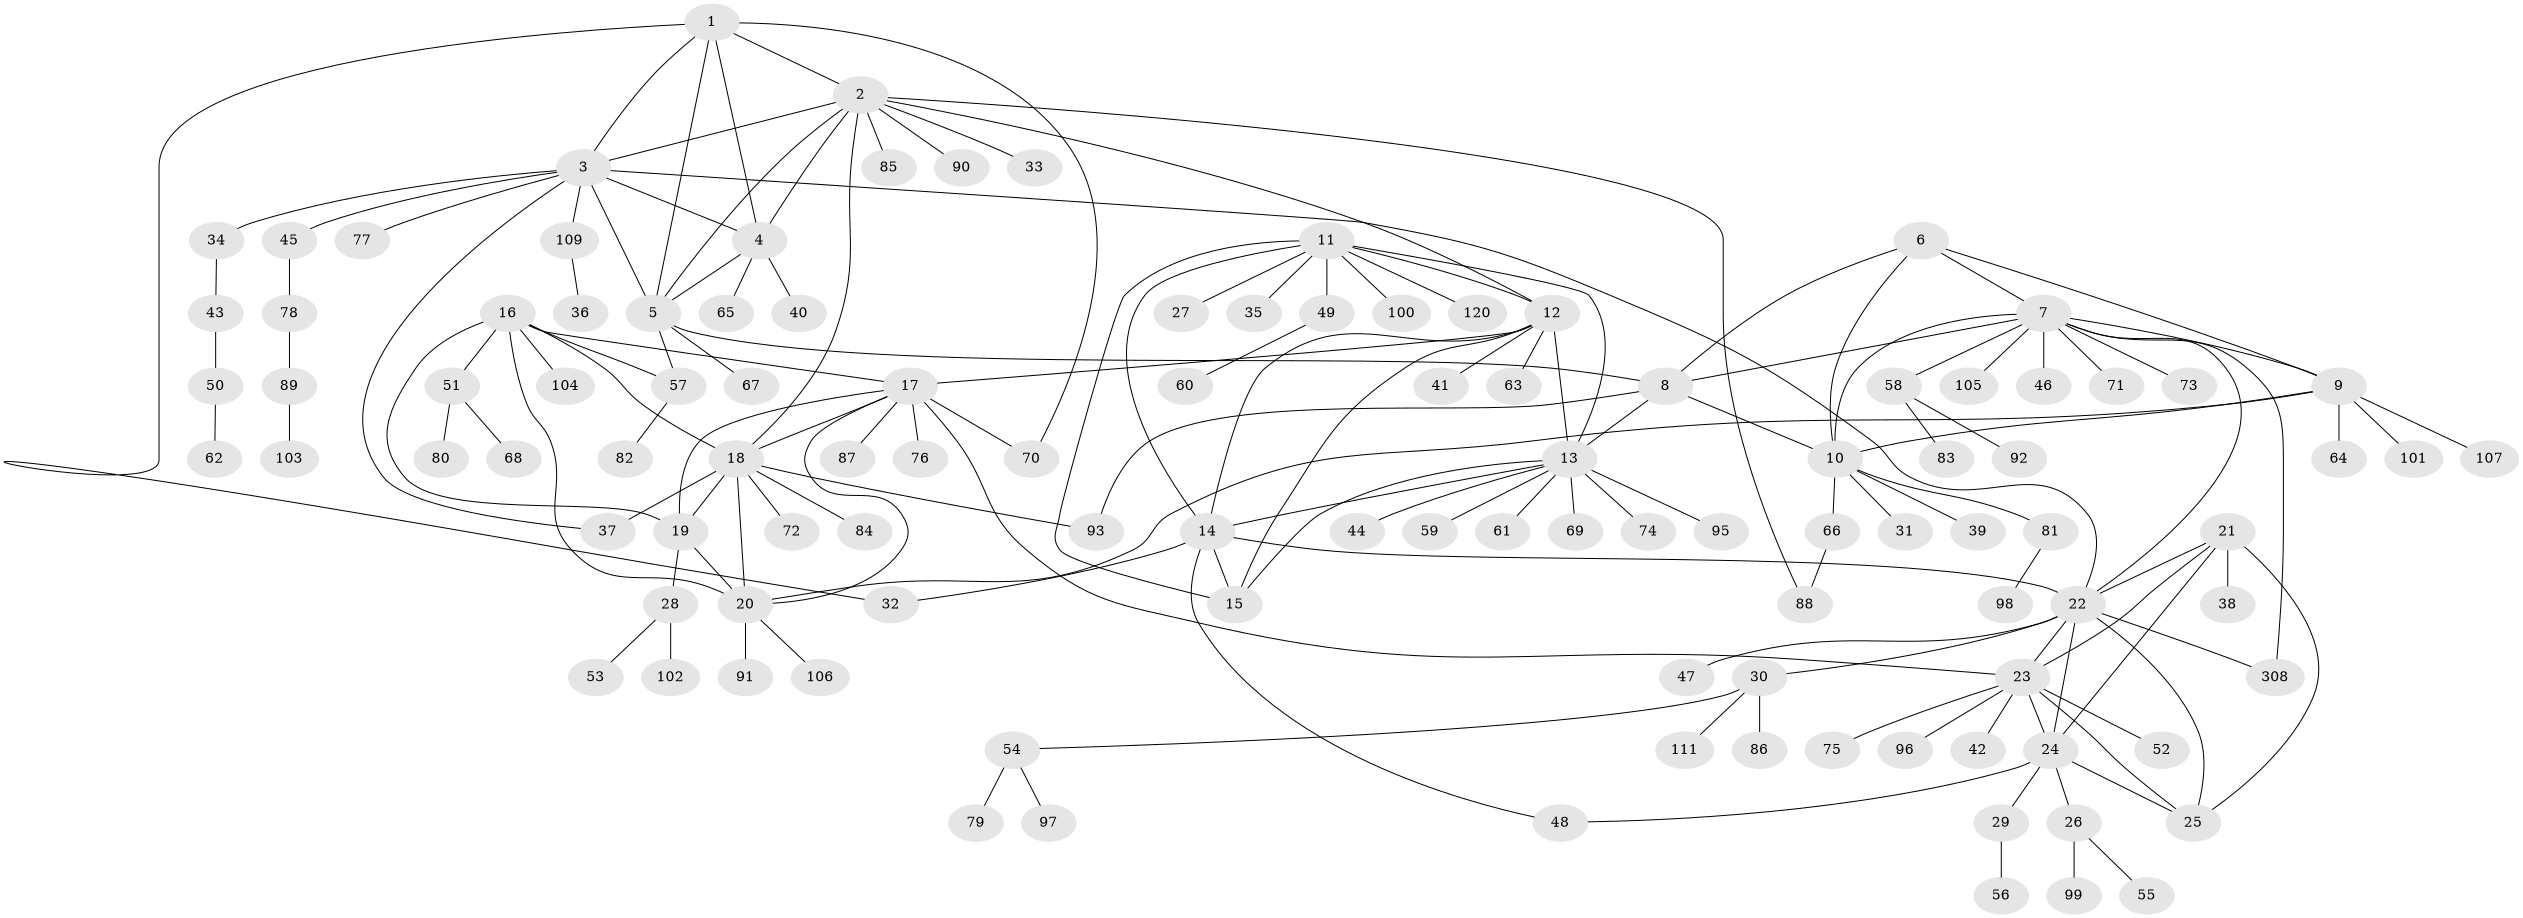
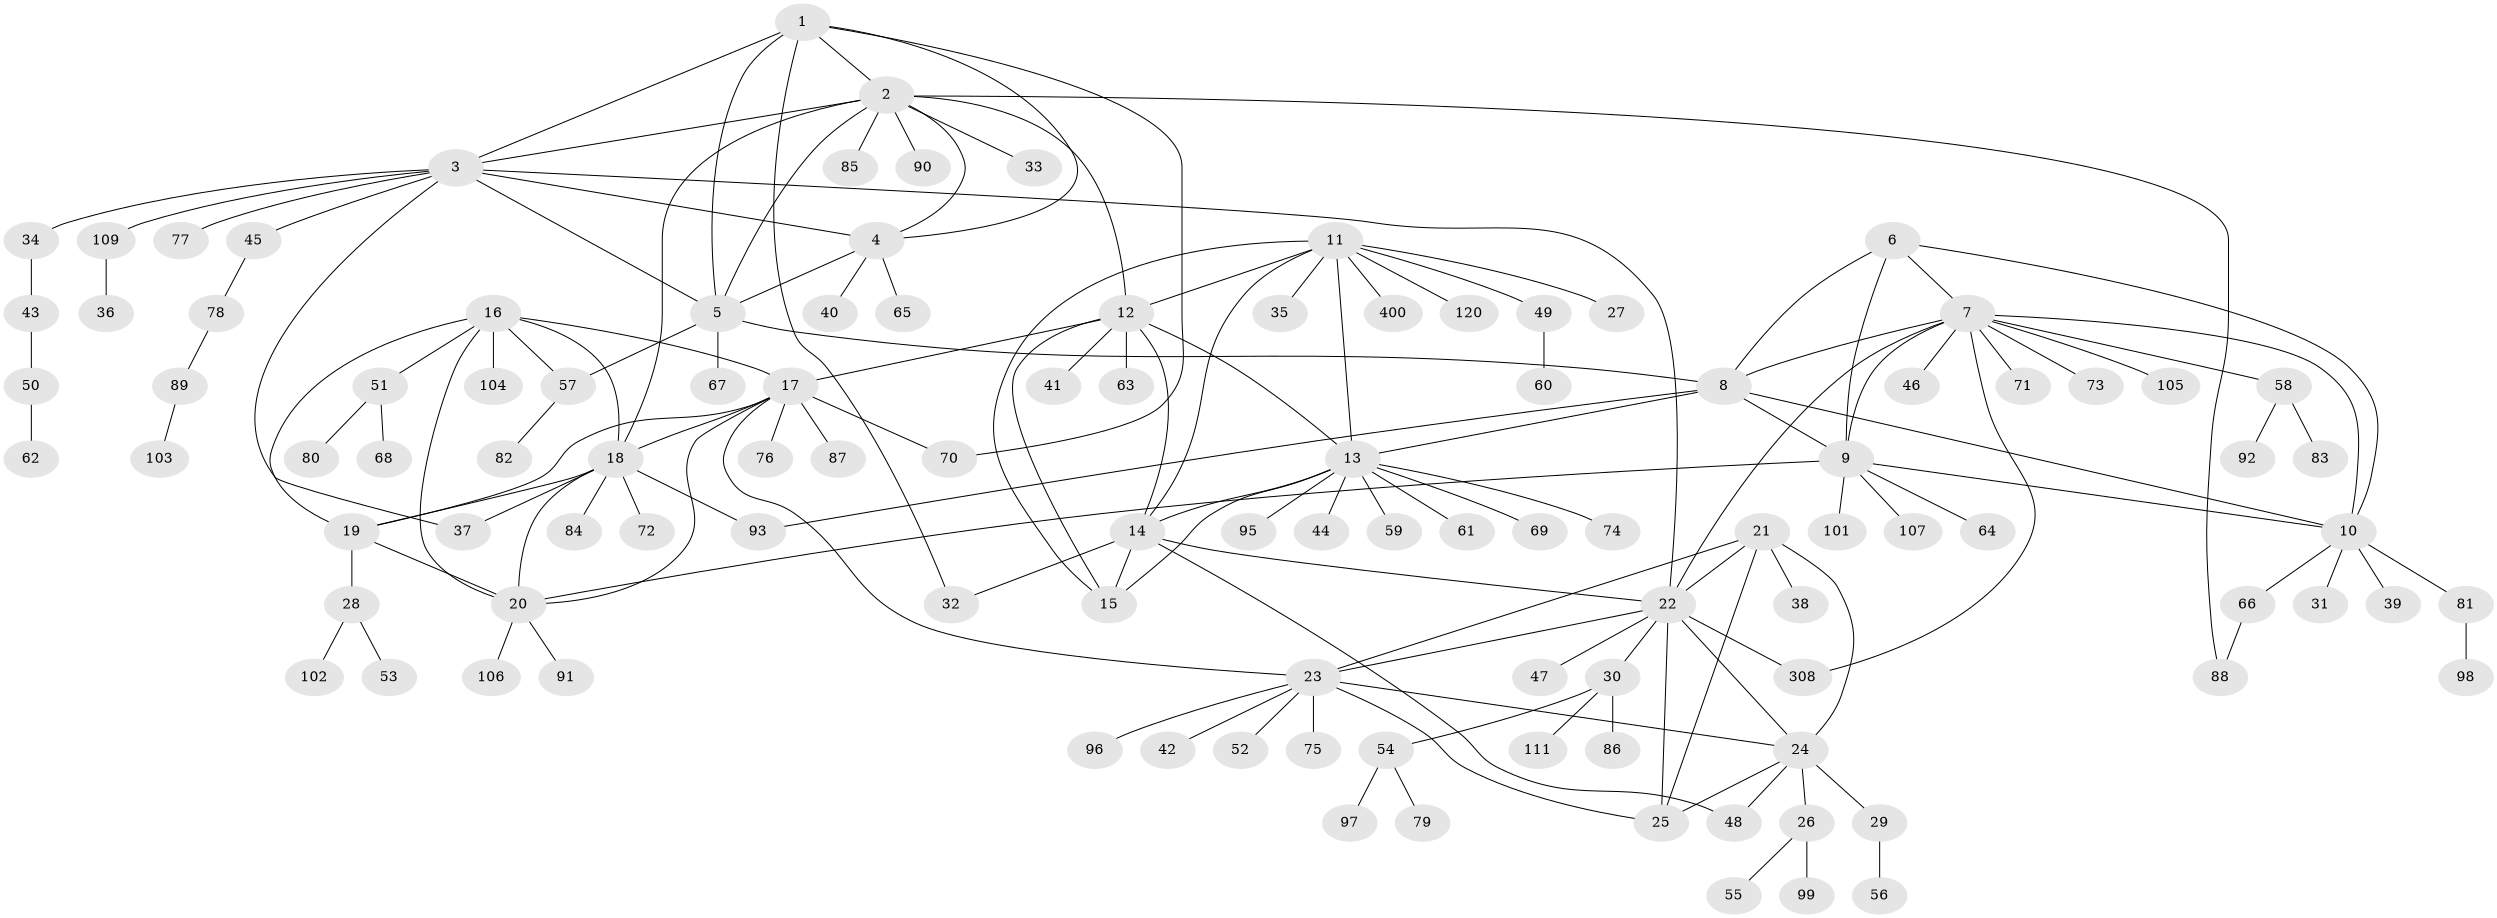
(1402, 313) -> (1393, 313)
none -> (1783, 421)
